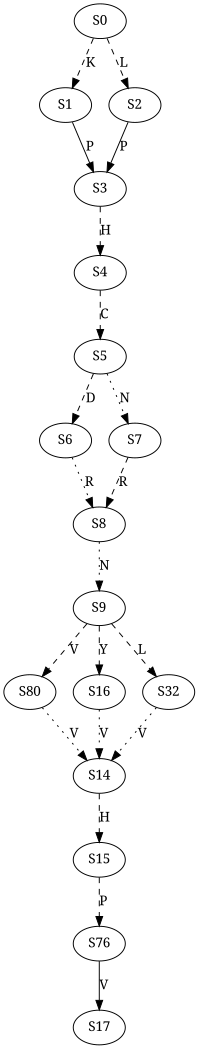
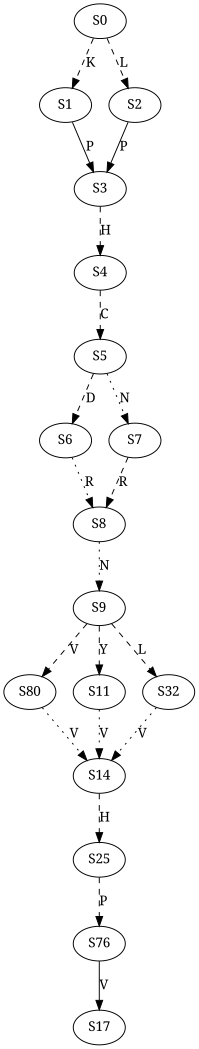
(99, 692) -> (99, 692)
(99, 860) -> (99, 860)
